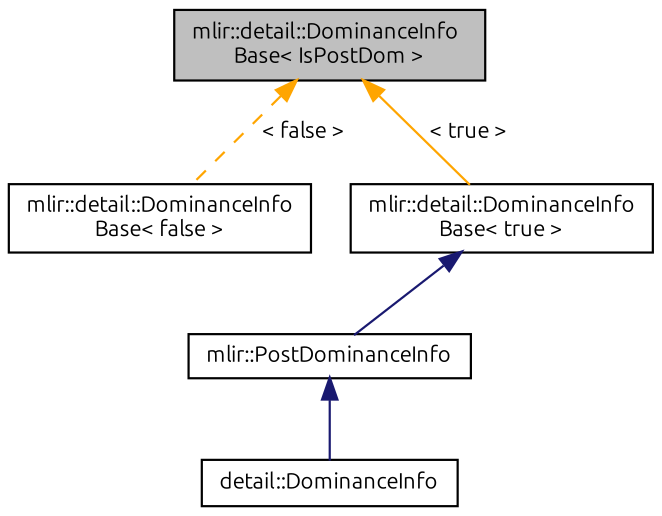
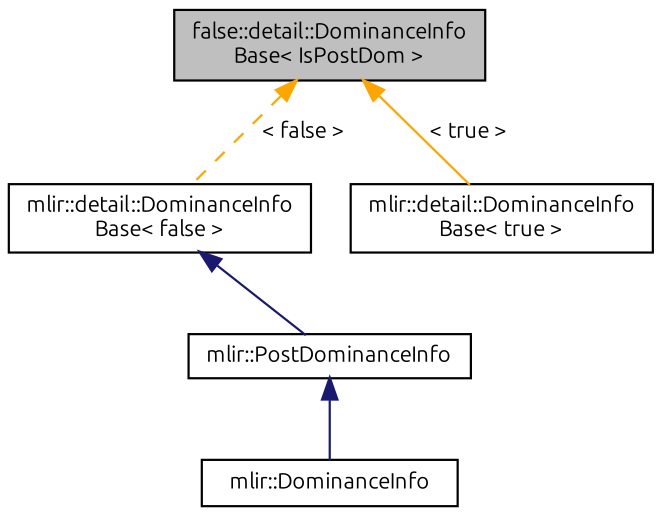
(330, 45) -> (330, 45)
(399, 300) -> (262, 300)
(330, 483) -> (330, 483)
